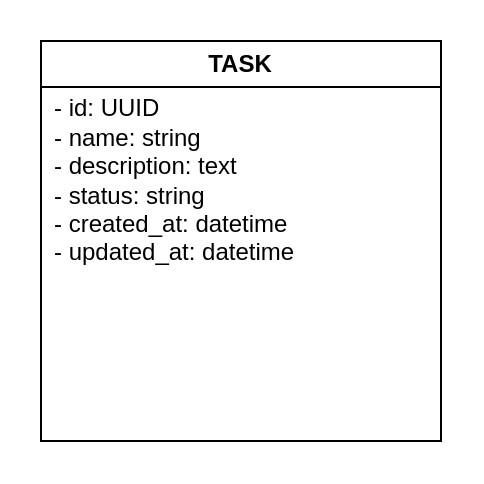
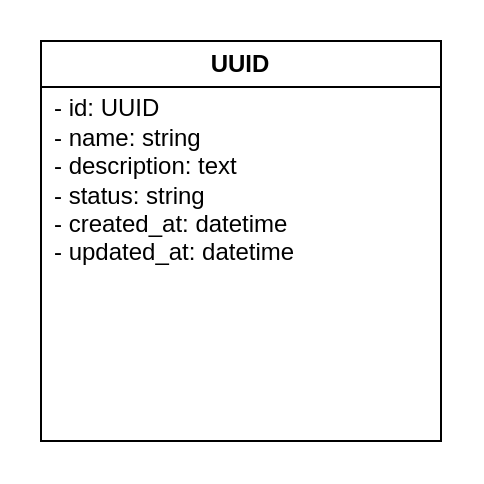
(241, 65) -> (241, 65)
